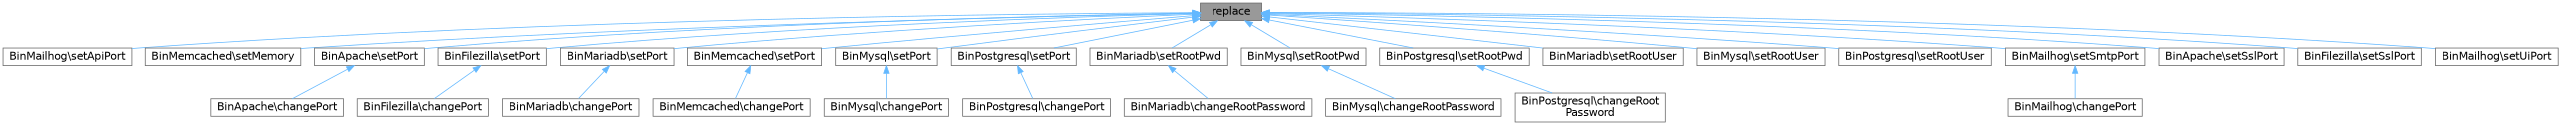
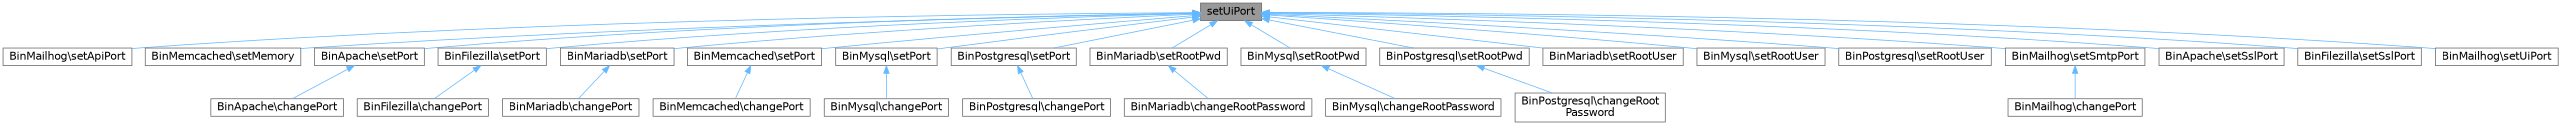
(1231, 12) -> (1231, 12)
